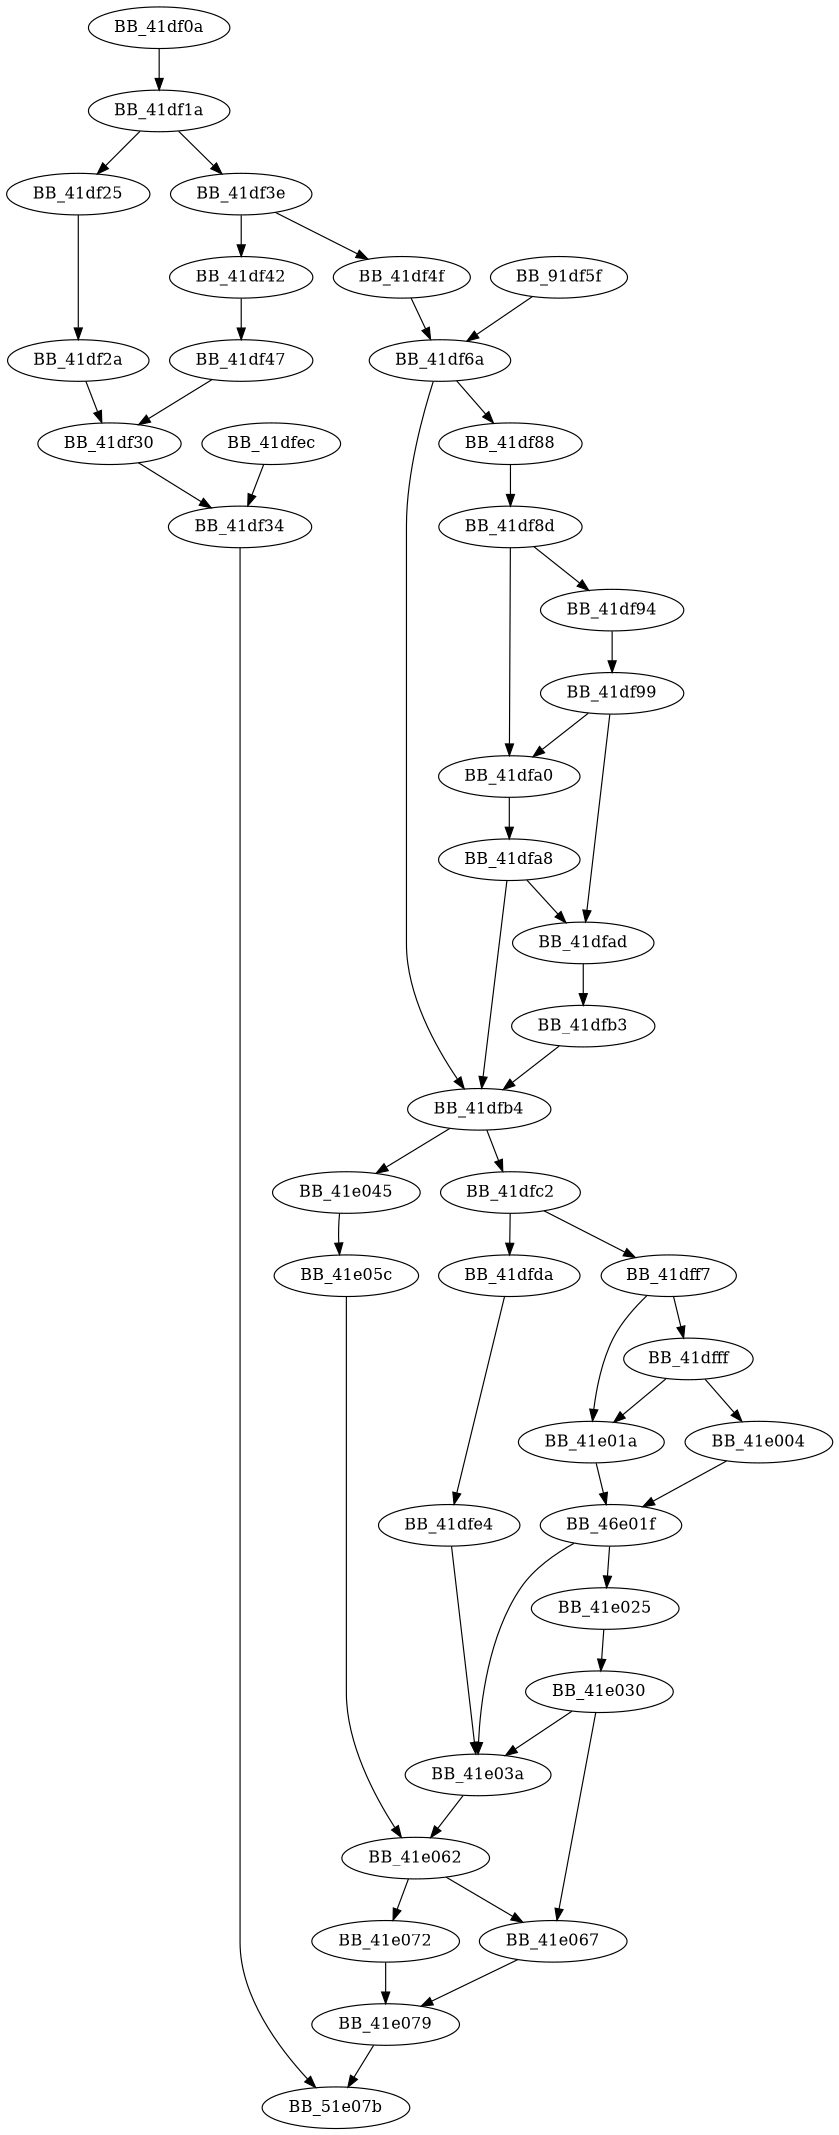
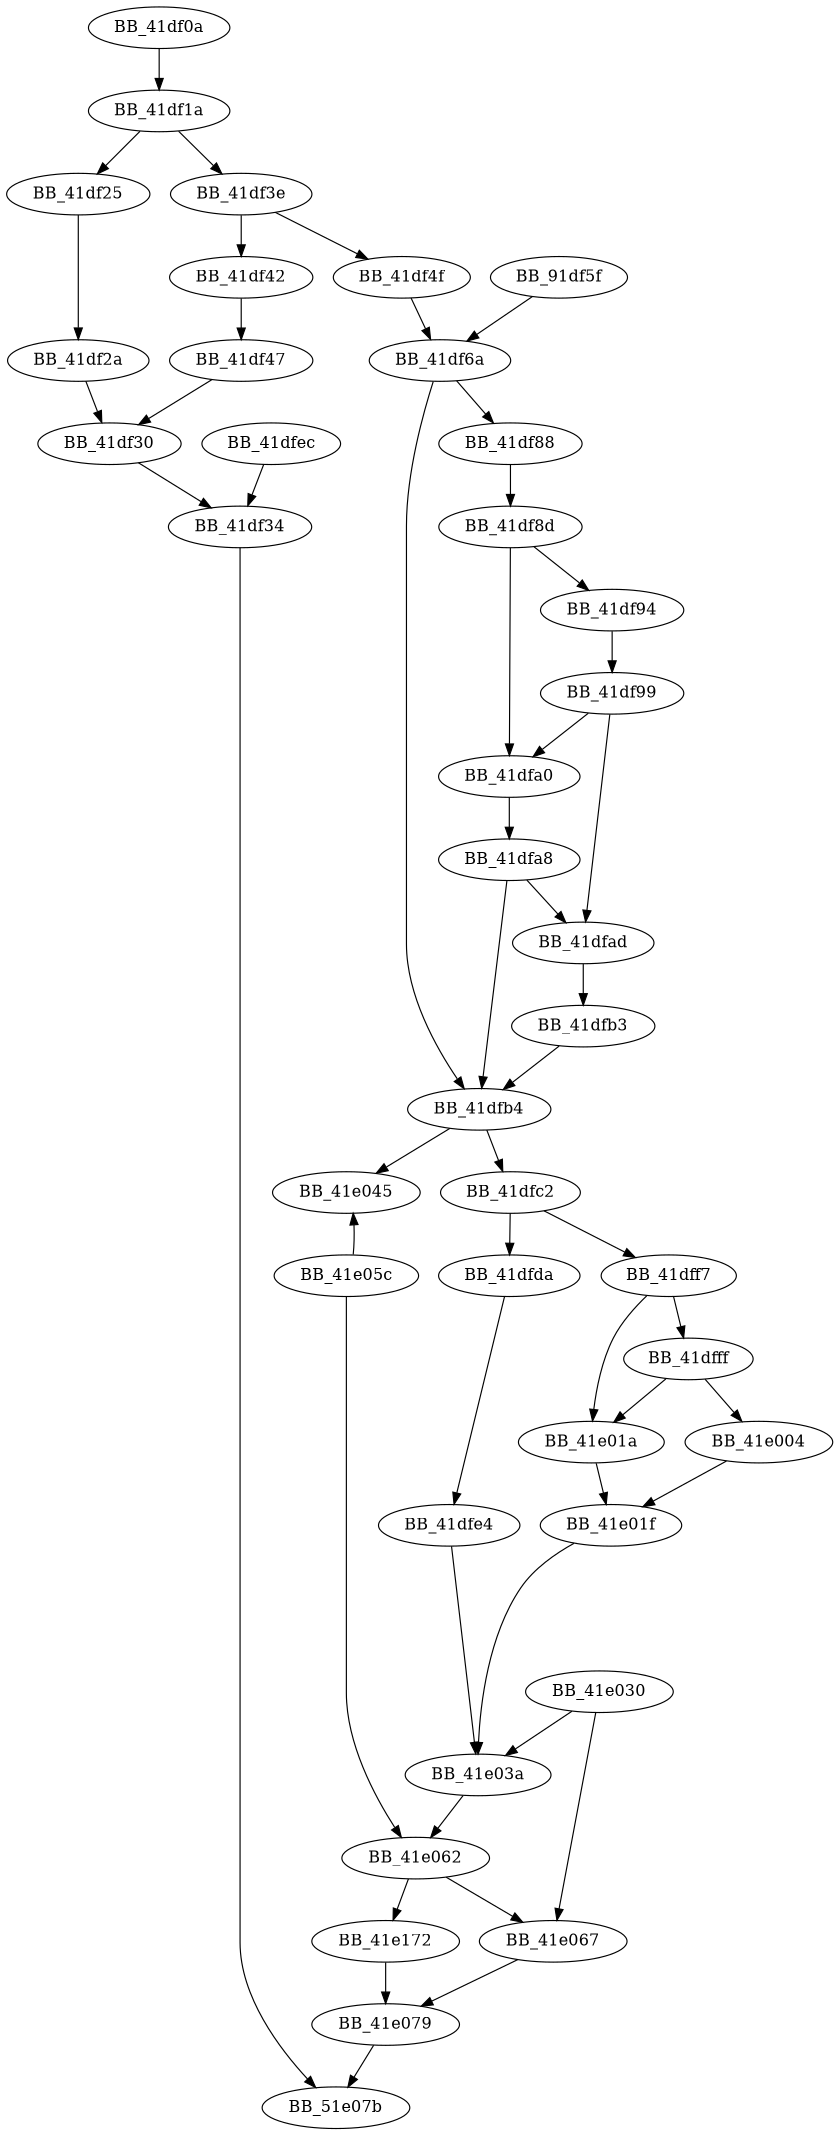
(339, 1228) -> (354, 1240)
(611, 1525) -> (611, 1525)
(605, 1609) -> none
(386, 1941) -> (386, 1941)
